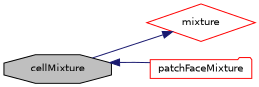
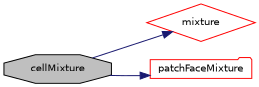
(135, 62) -> (125, 76)
